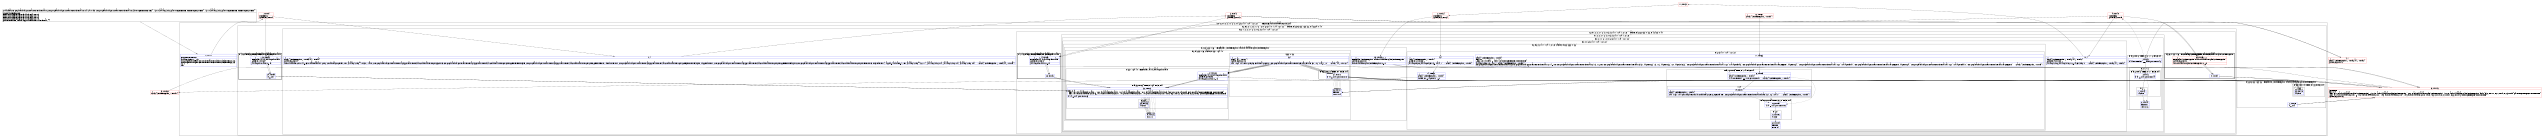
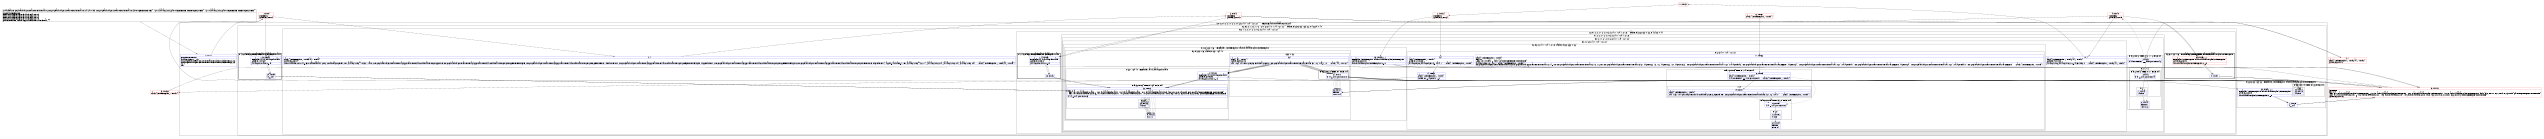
none -> (2265, 93)
